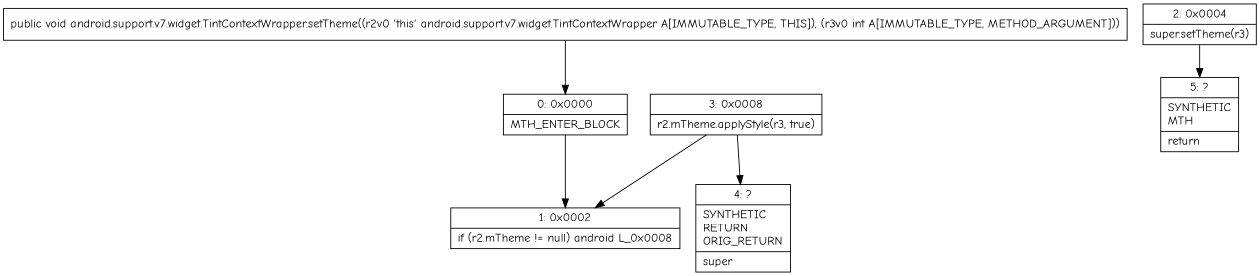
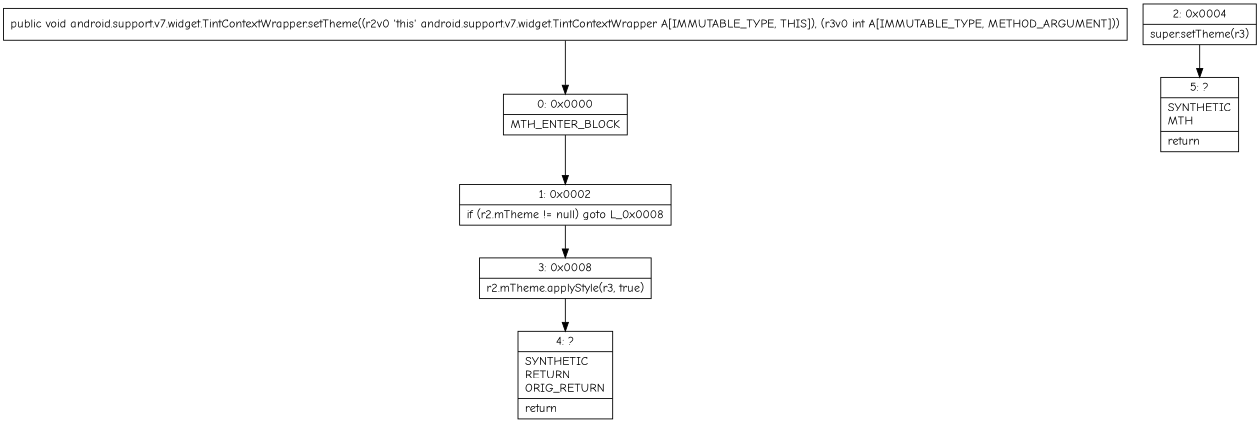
(655, 169) -> (565, 237)
(565, 238) -> (565, 215)
(718, 261) -> (541, 408)
